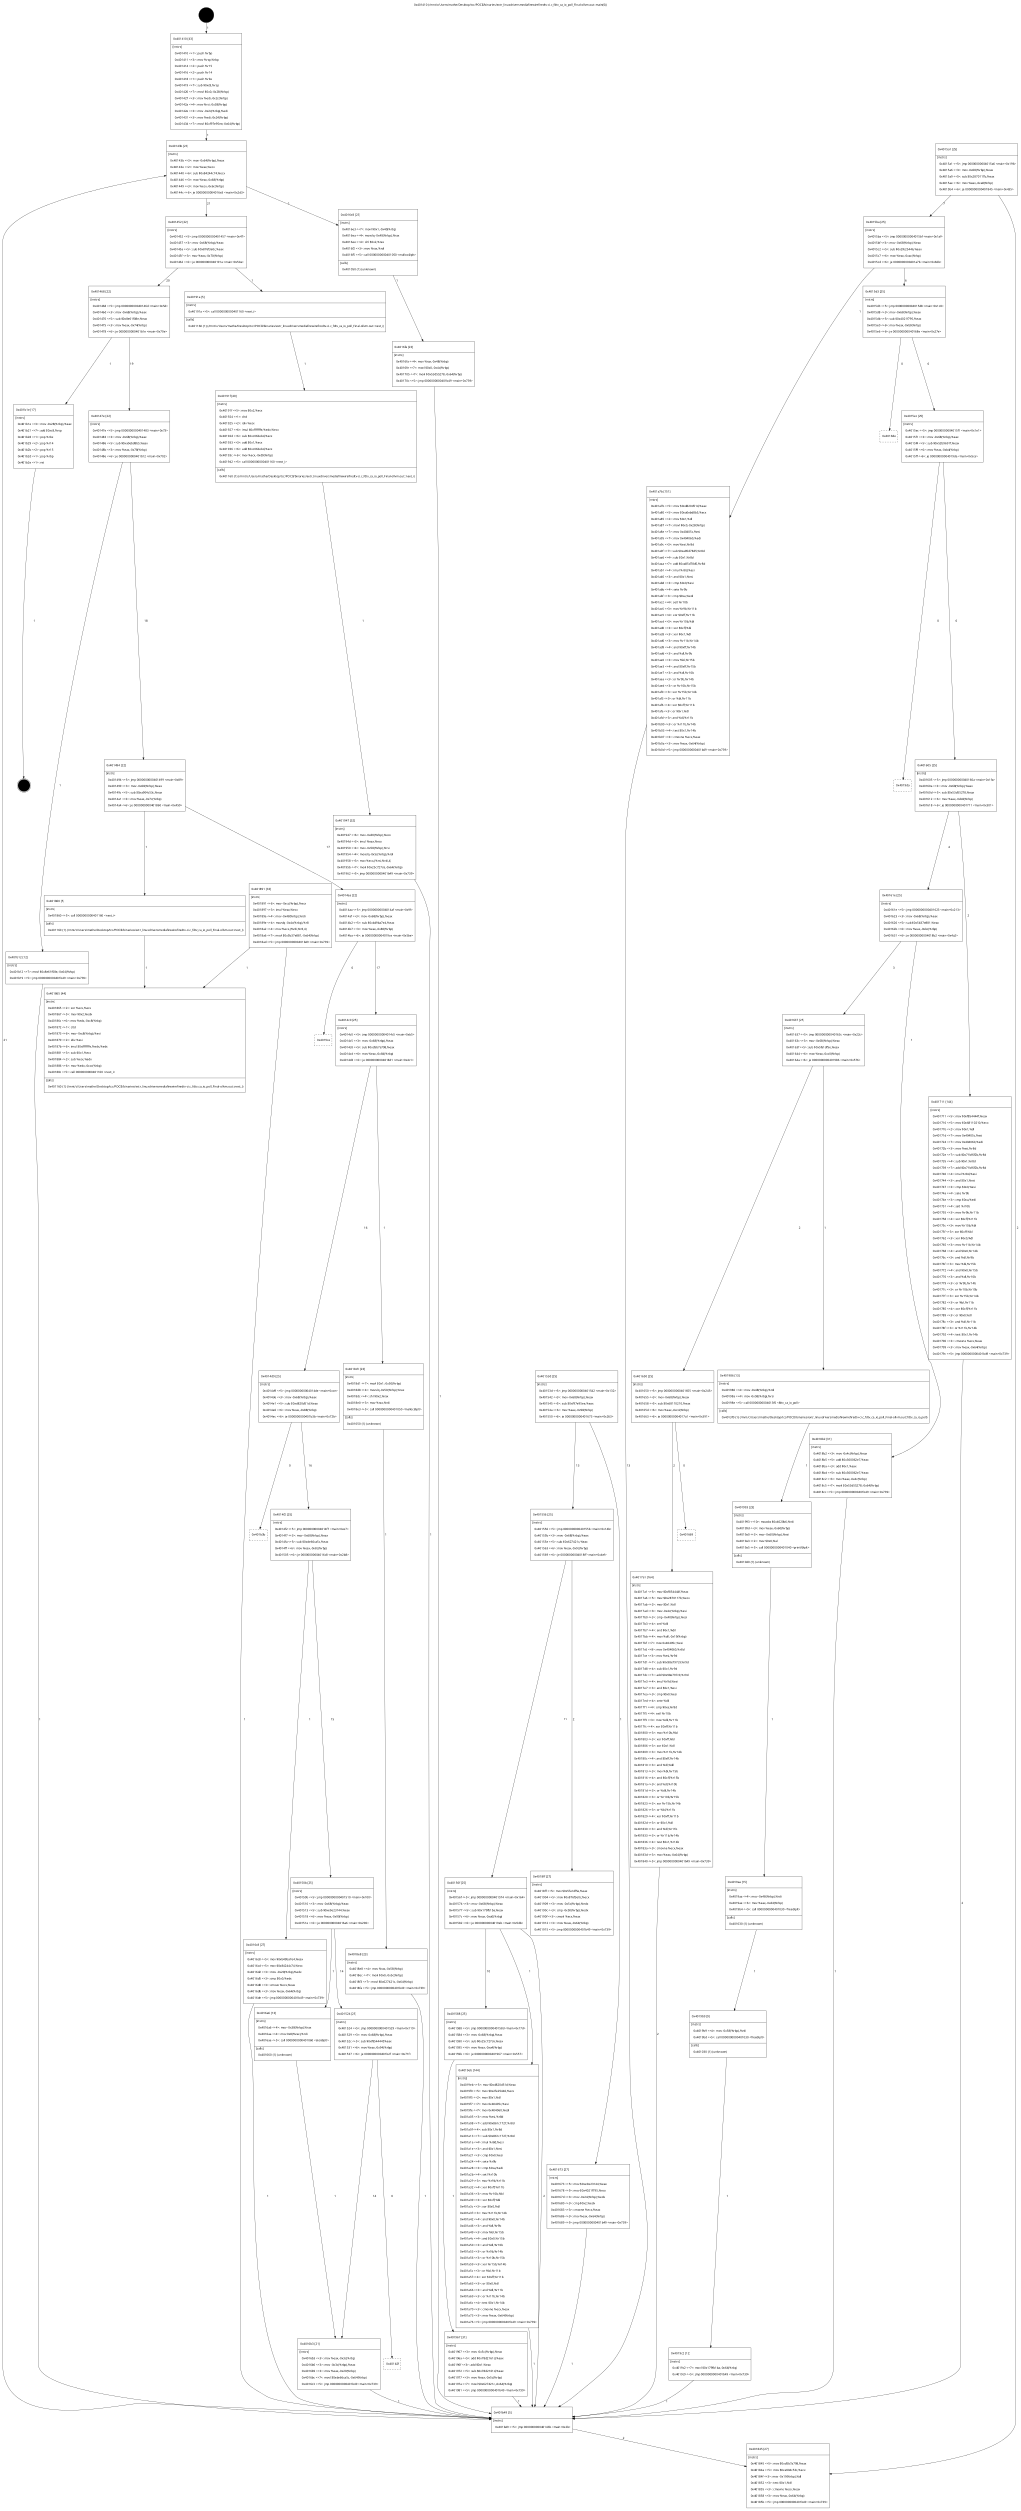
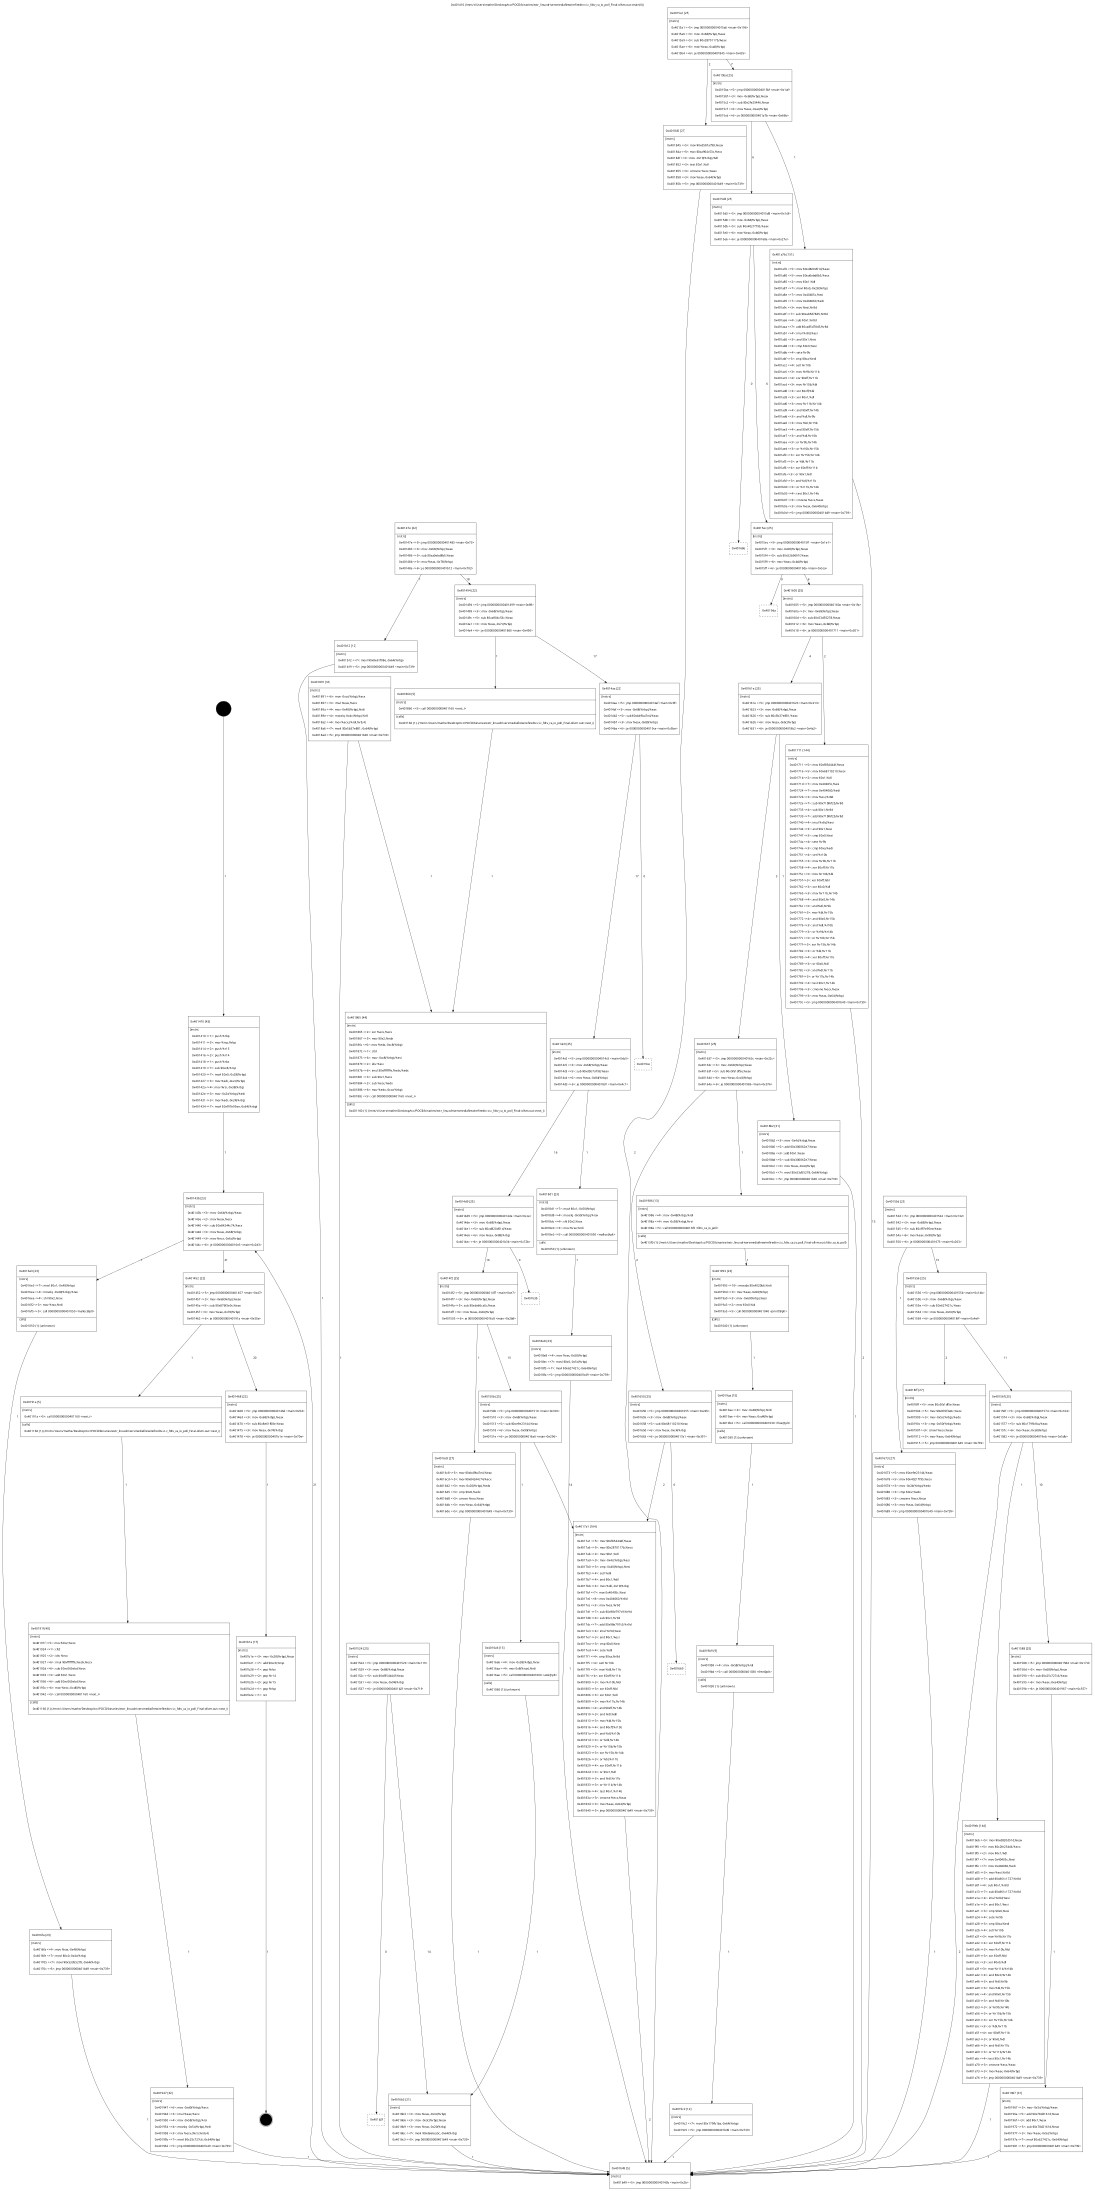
(129, 373) -> none
(336, 1968) -> (554, 1484)
(659, 2448) -> (628, 1168)
